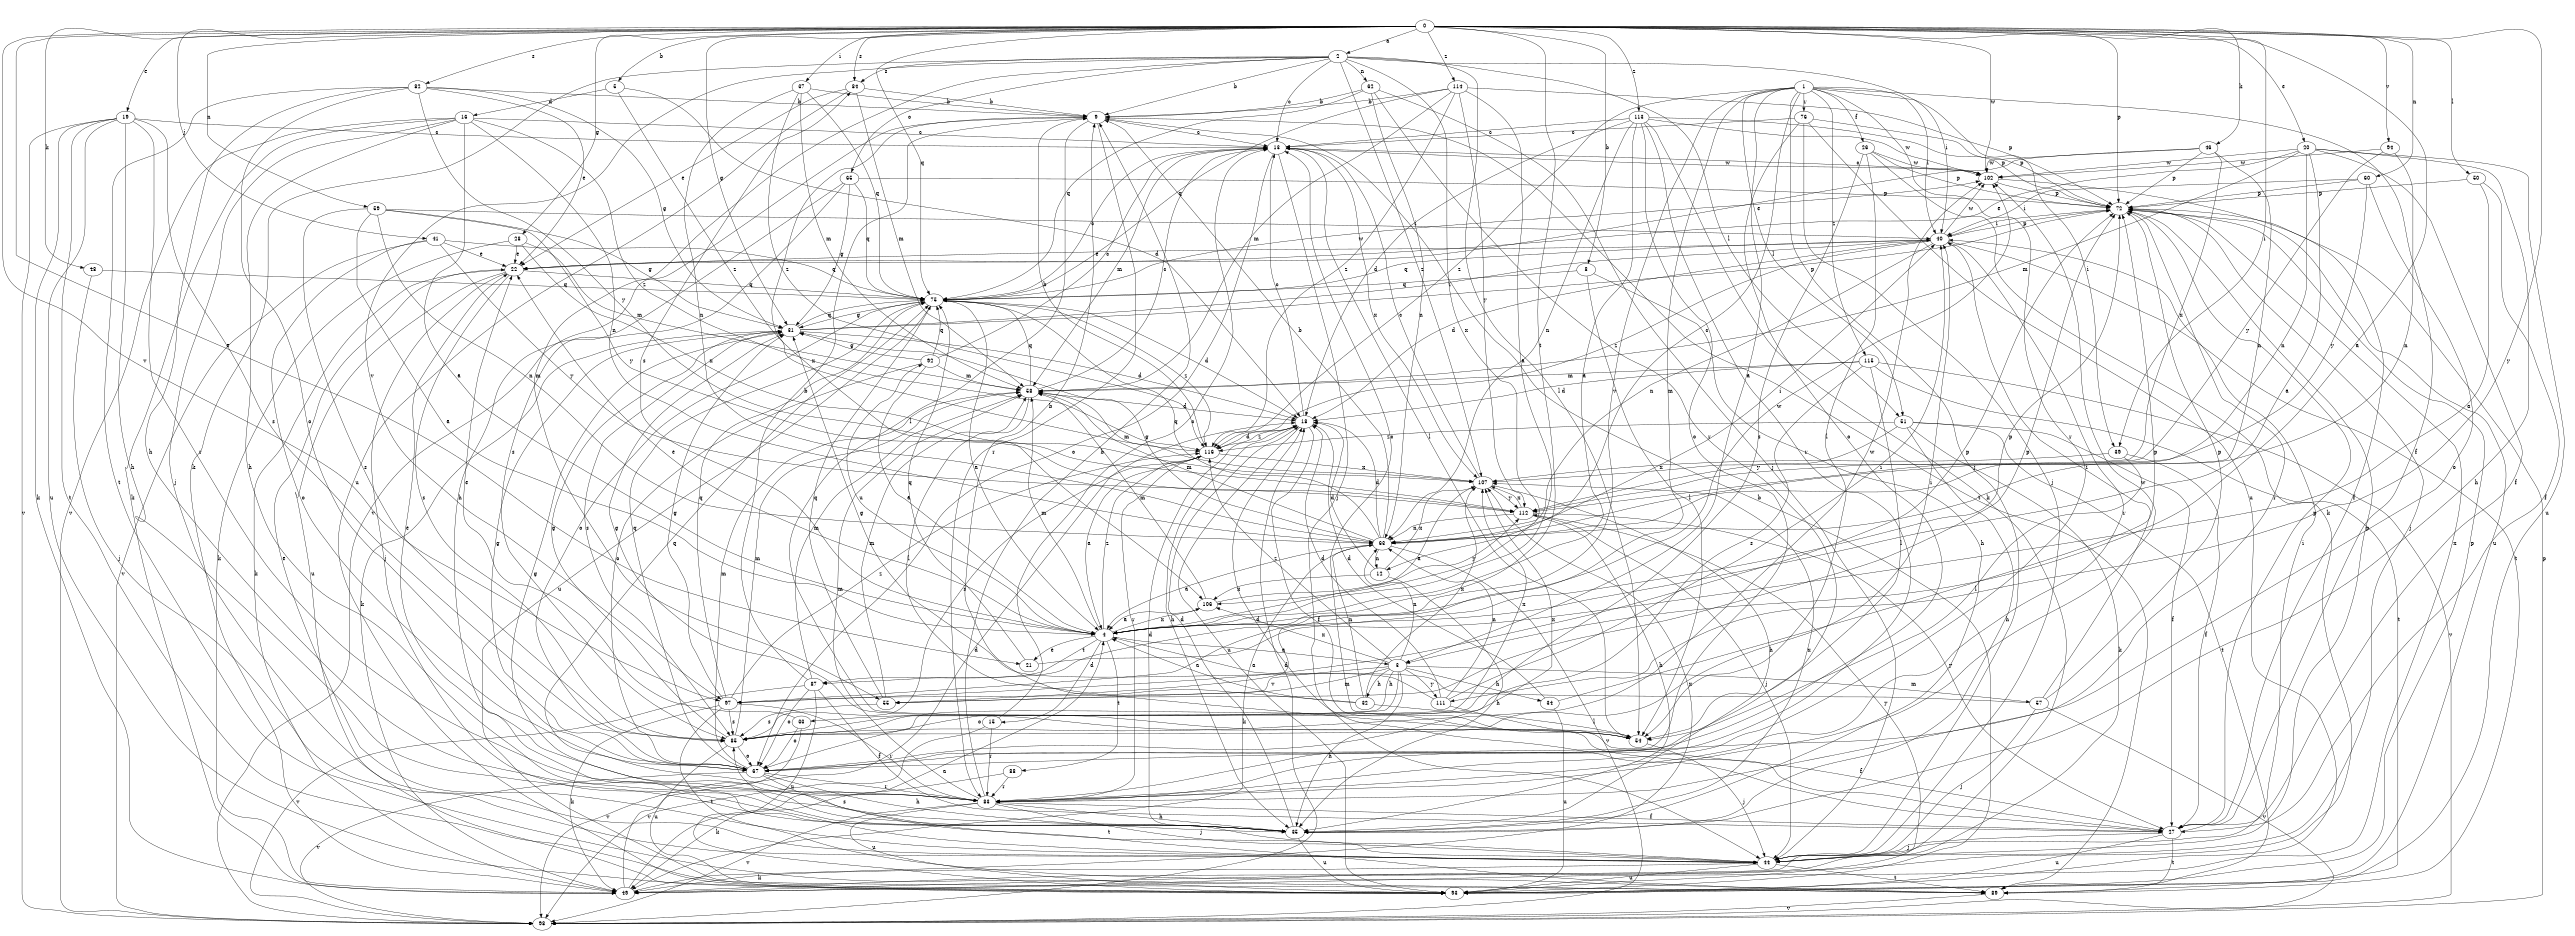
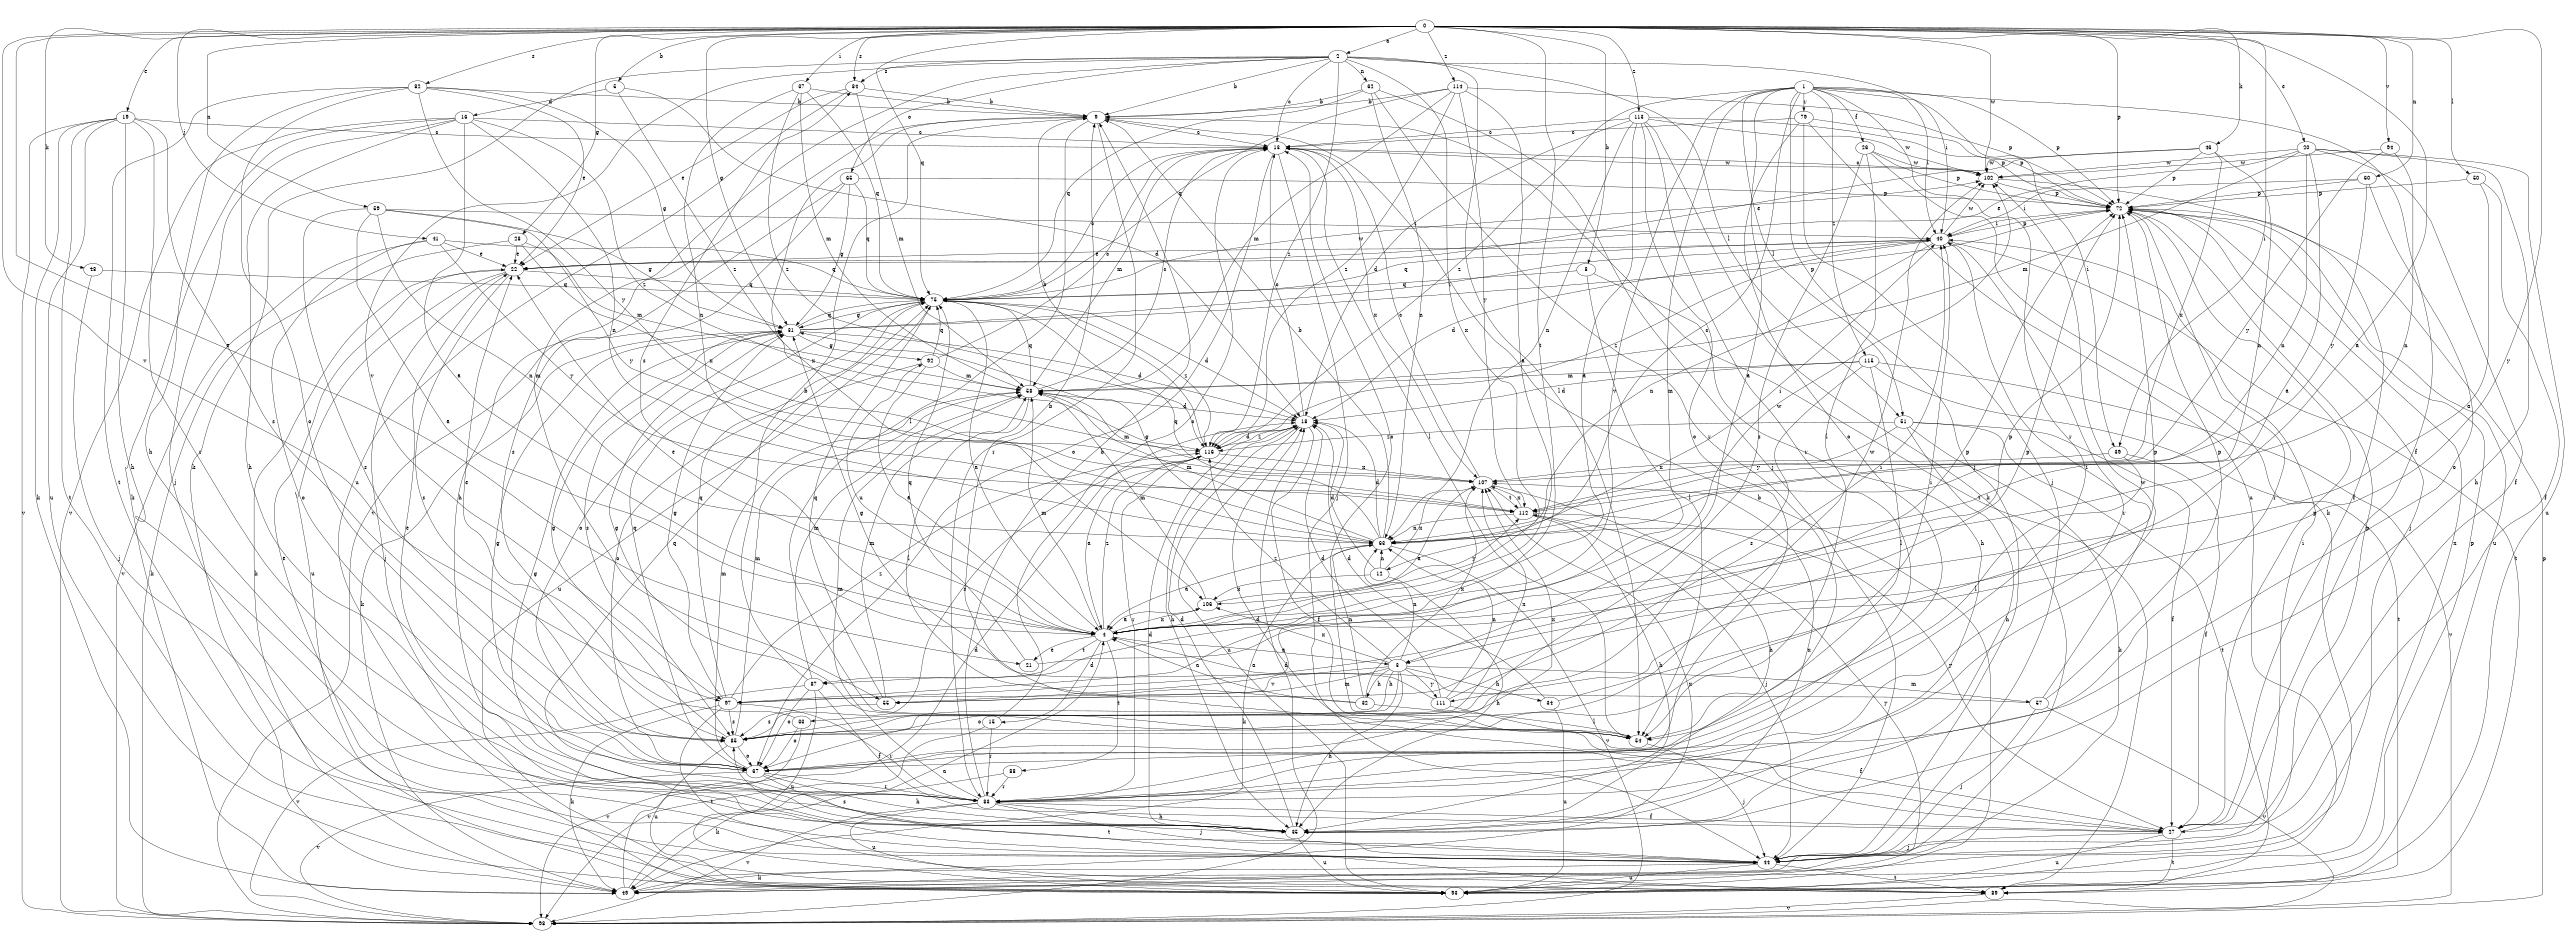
none -> (1977, 107)
(1804, 117) -> (1804, 117)
(1418, 266) -> (1280, 270)
(861, 351) -> (856, 352)
(1510, 498) -> (1510, 498)
(1376, 557) -> (1381, 561)
(217, 664) -> (143, 664)
